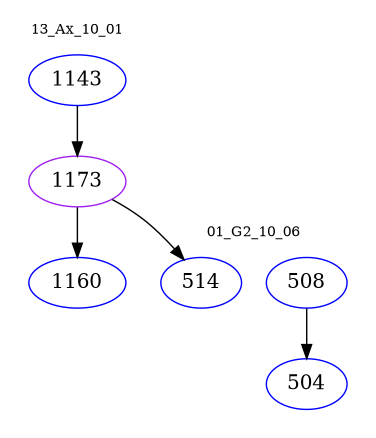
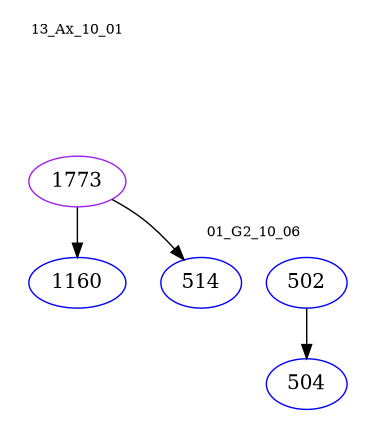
(77, 80) -> none
(77, 181) -> (77, 181)
(307, 283) -> (307, 283)
